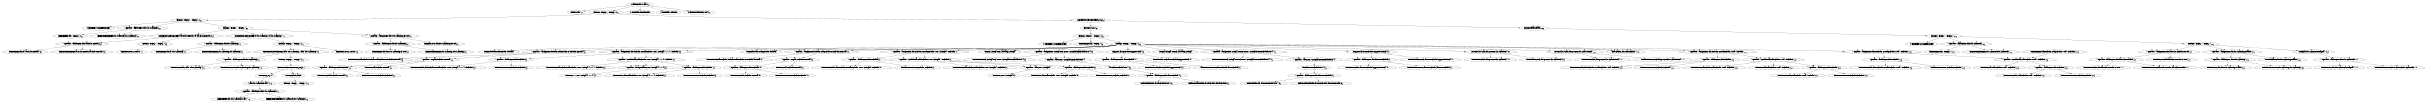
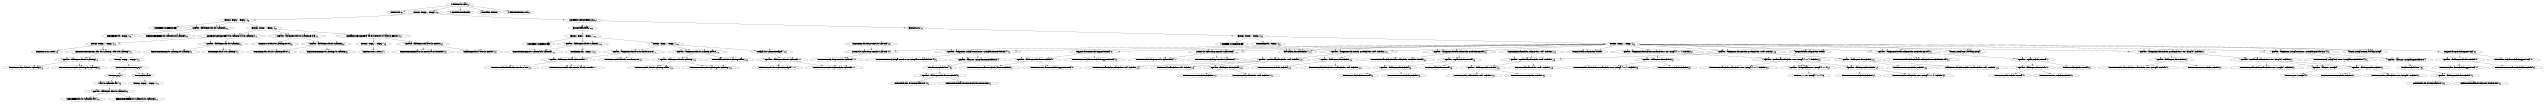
(1491, 55) -> (871, 47)
